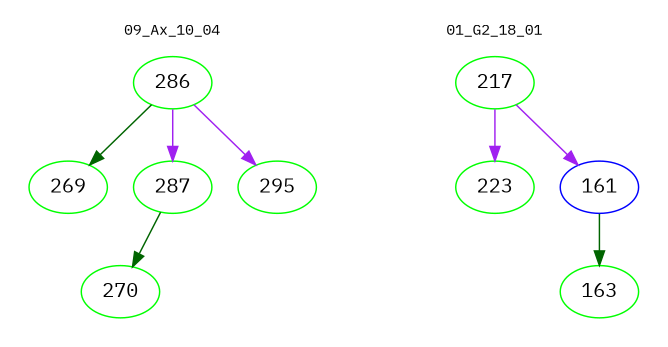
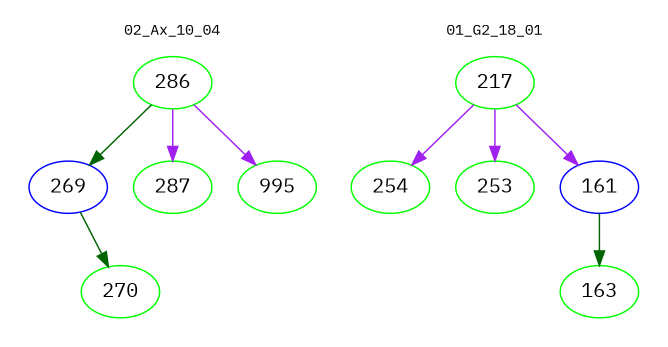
(173, 31) -> (173, 31)
(68, 187) -> (68, 187)
(277, 187) -> (277, 187)
none -> (390, 187)
(495, 187) -> (495, 187)
(150, 233) -> (91, 233)
